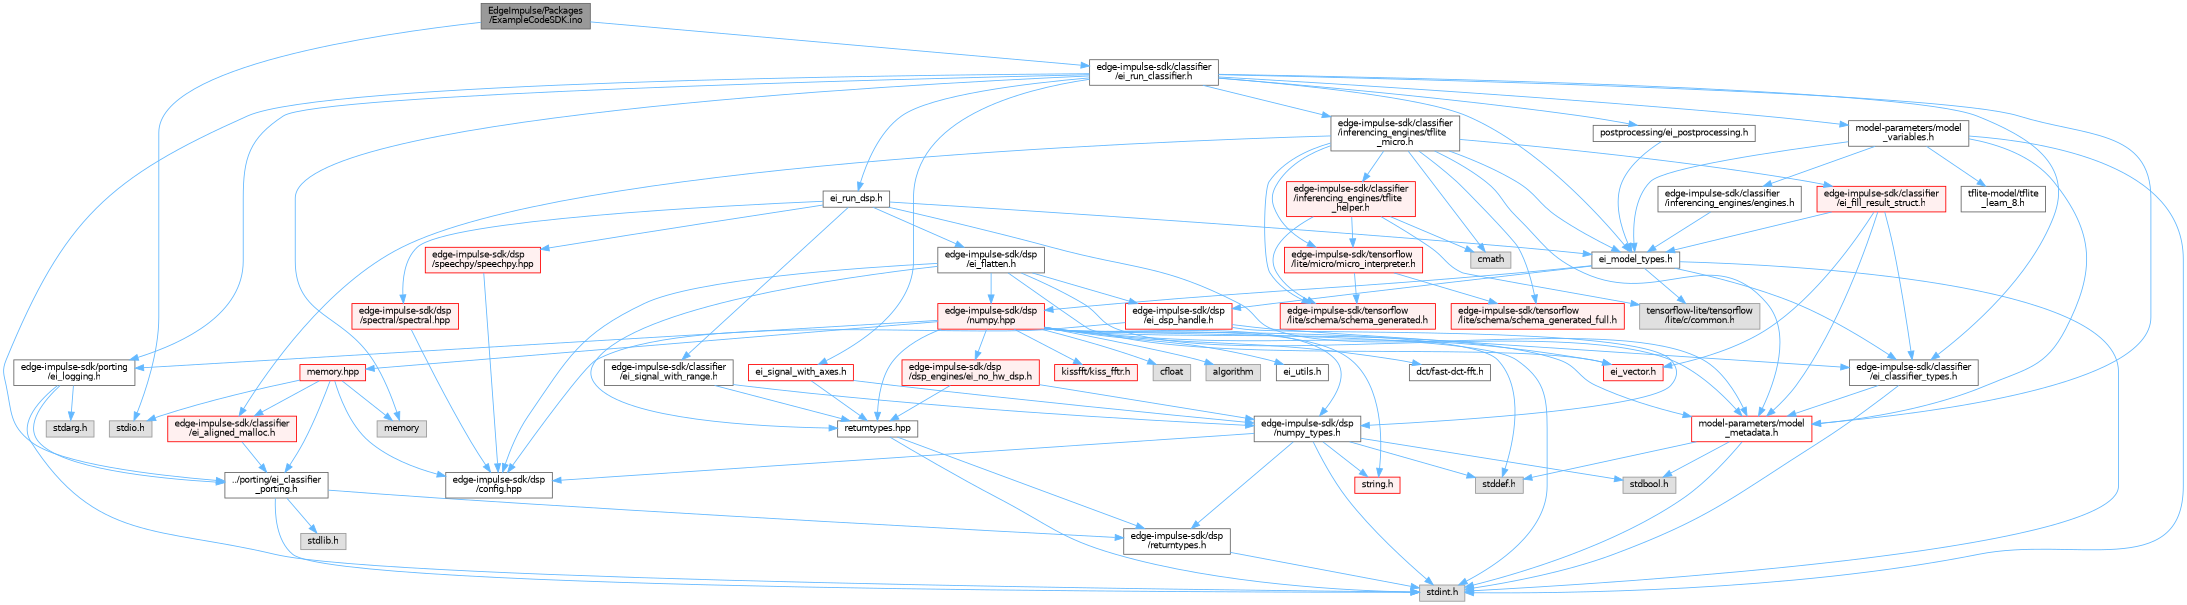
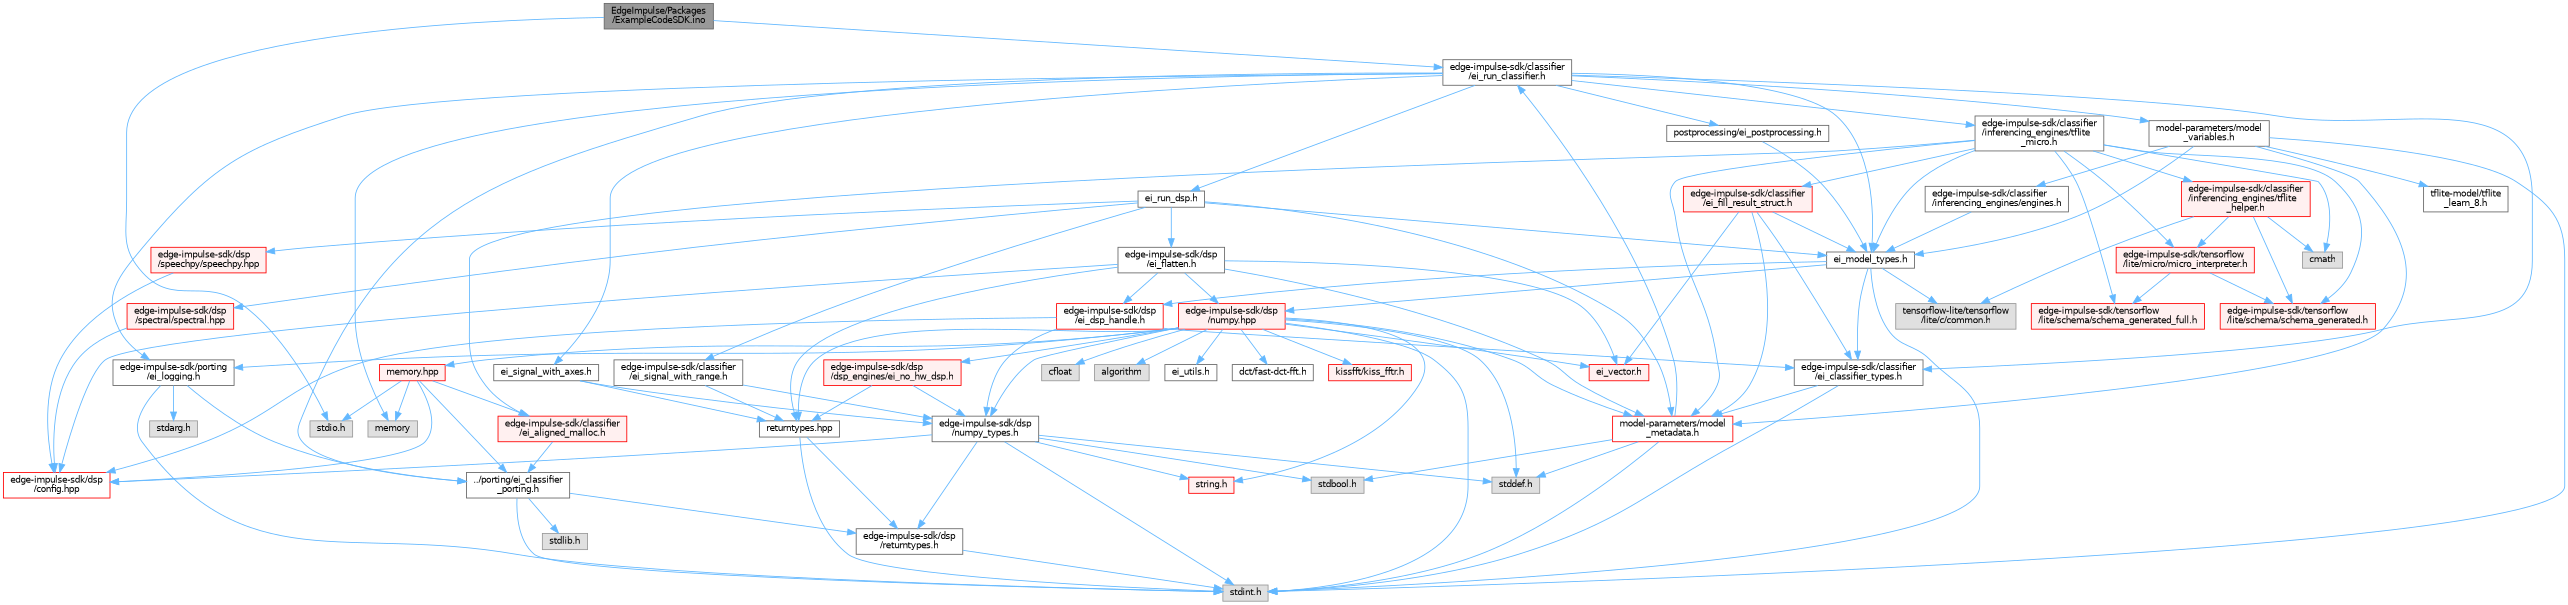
(1980, 109) -> (1629, 252)
(801, 373) -> (546, 373)
(499, 485) -> (57, 485)
